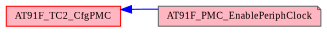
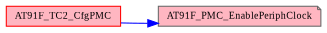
(145, 9) -> (134, 23)
